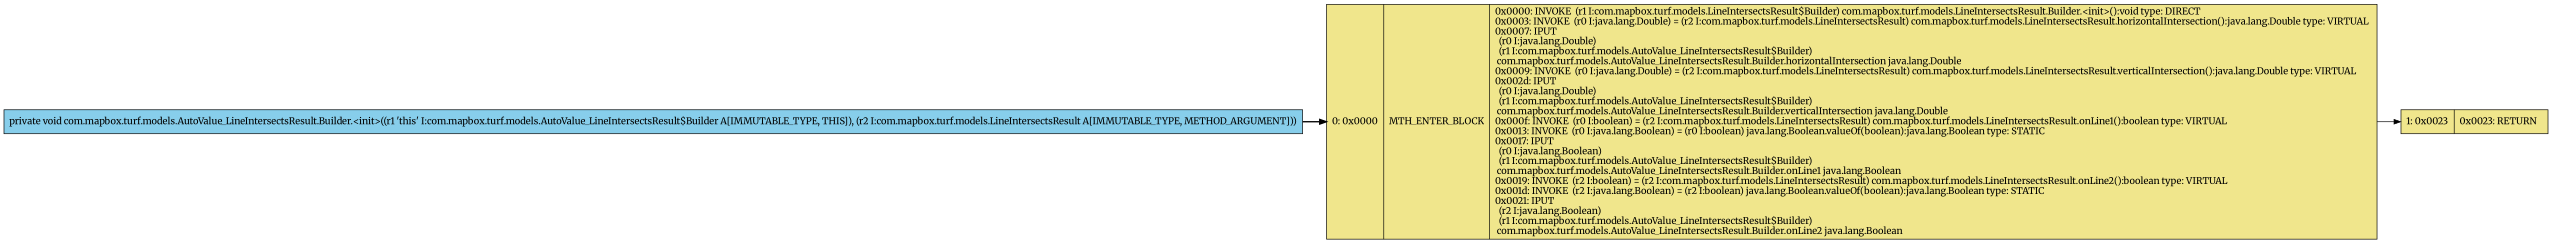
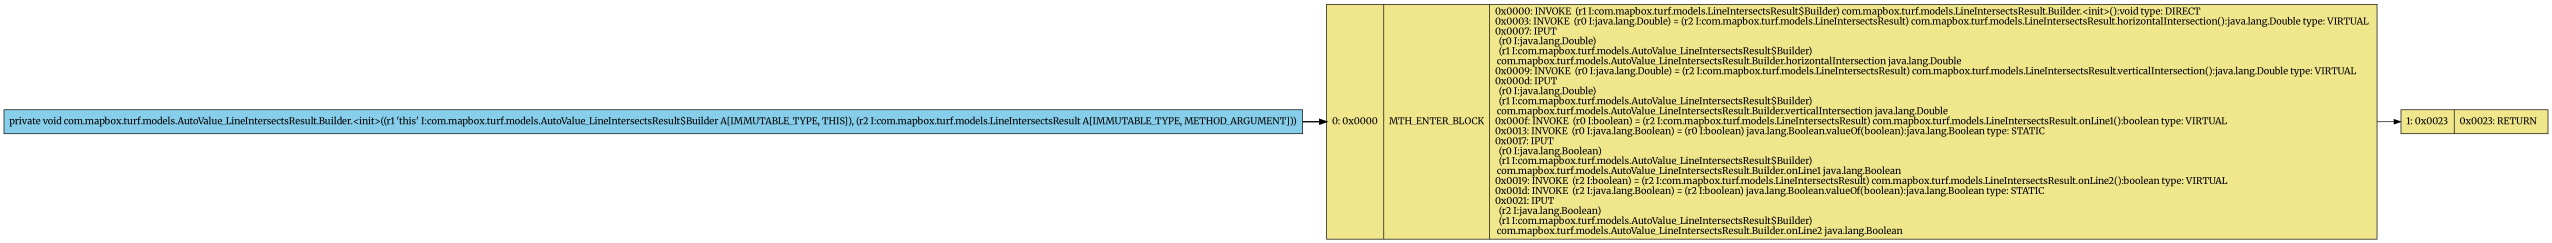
(1528, 81) -> (1528, 81)
